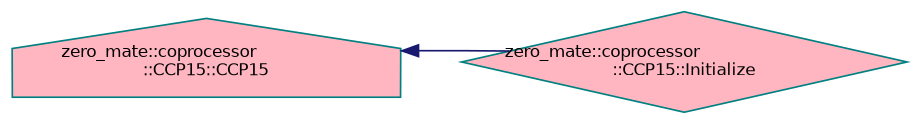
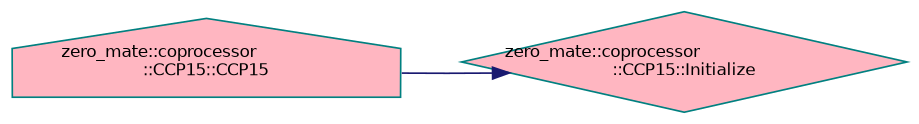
(464, 51) -> (447, 73)
